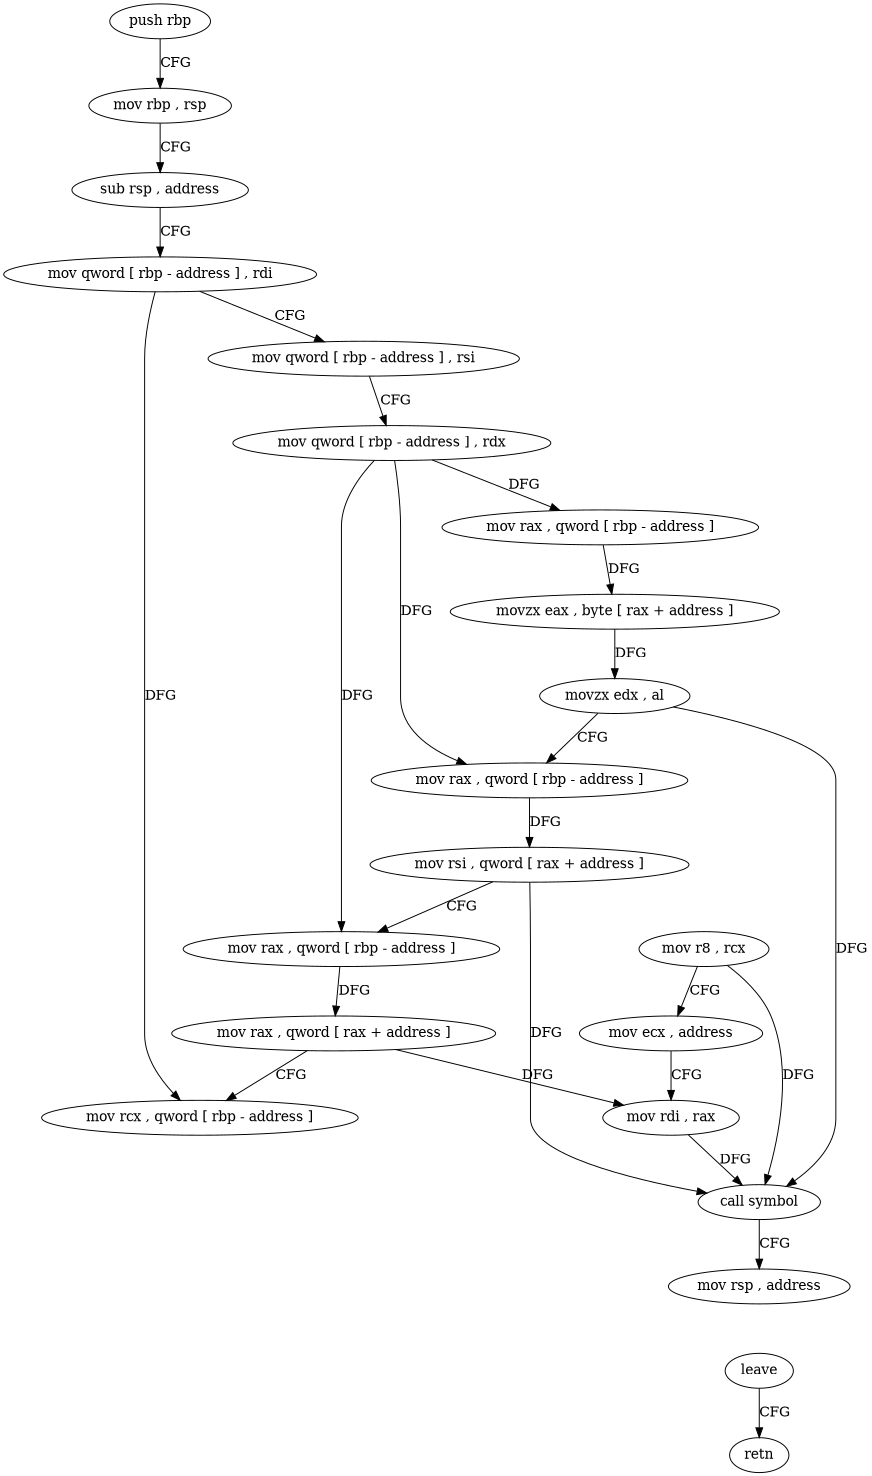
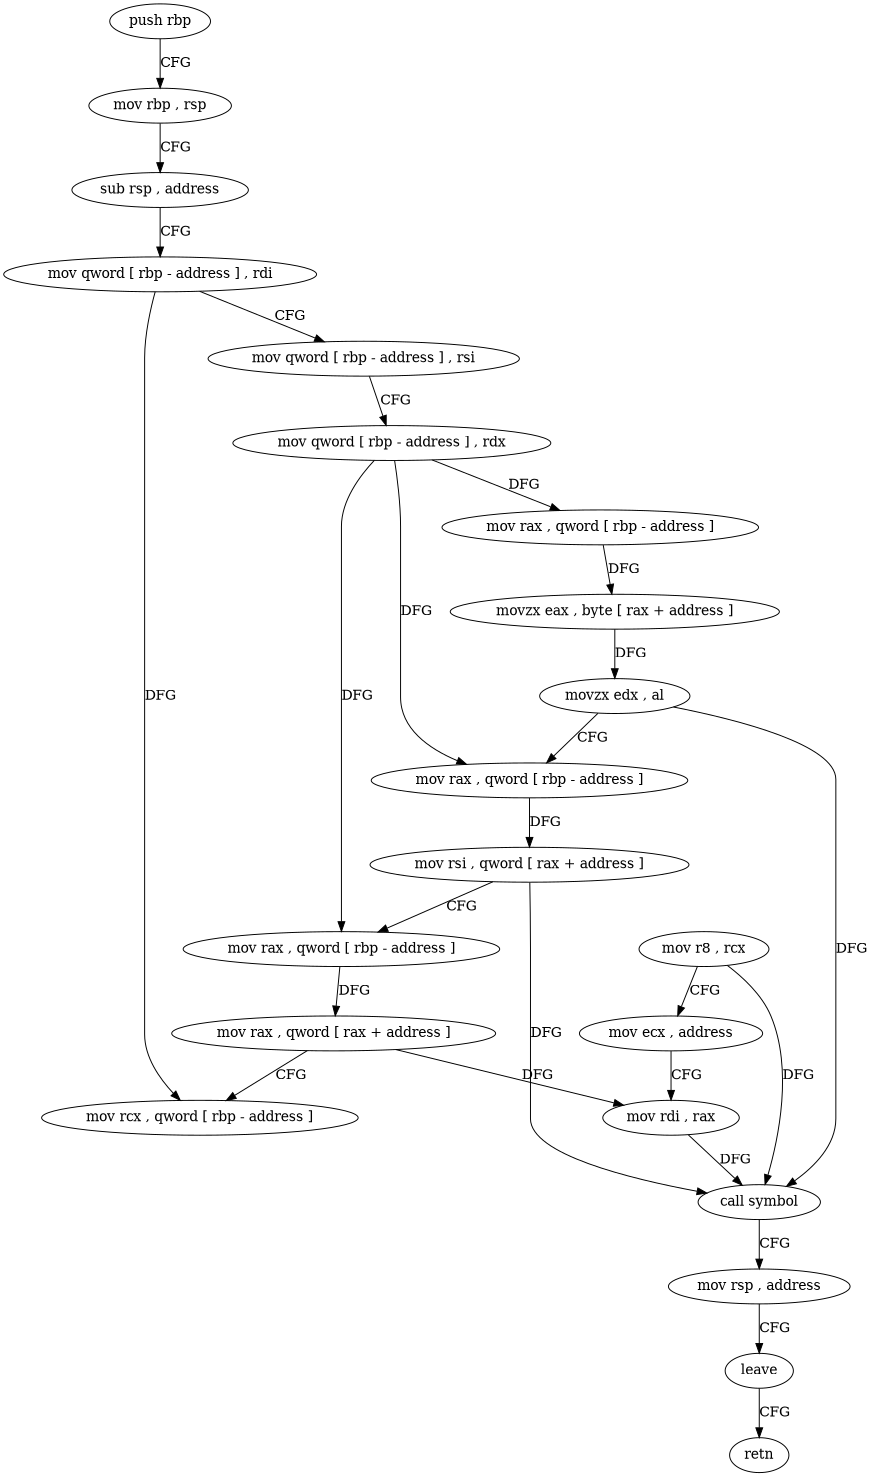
none -> (759, 1324)
